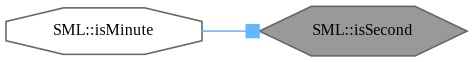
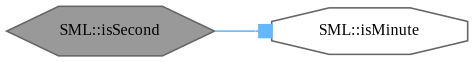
(222, 31) -> (235, 31)
